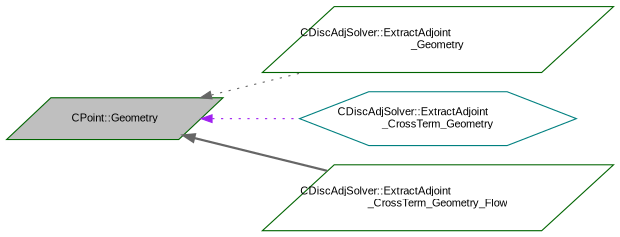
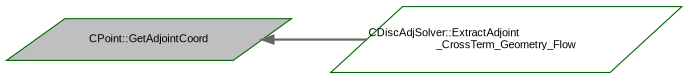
(438, 40) -> none
(115, 119) -> (149, 40)
(438, 119) -> none
